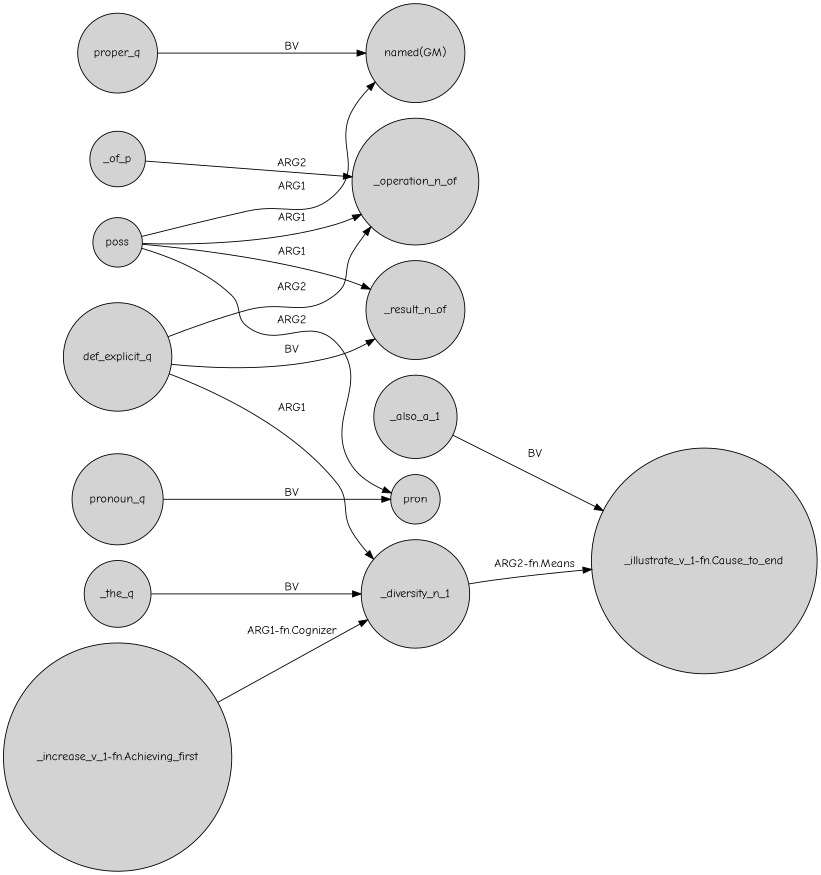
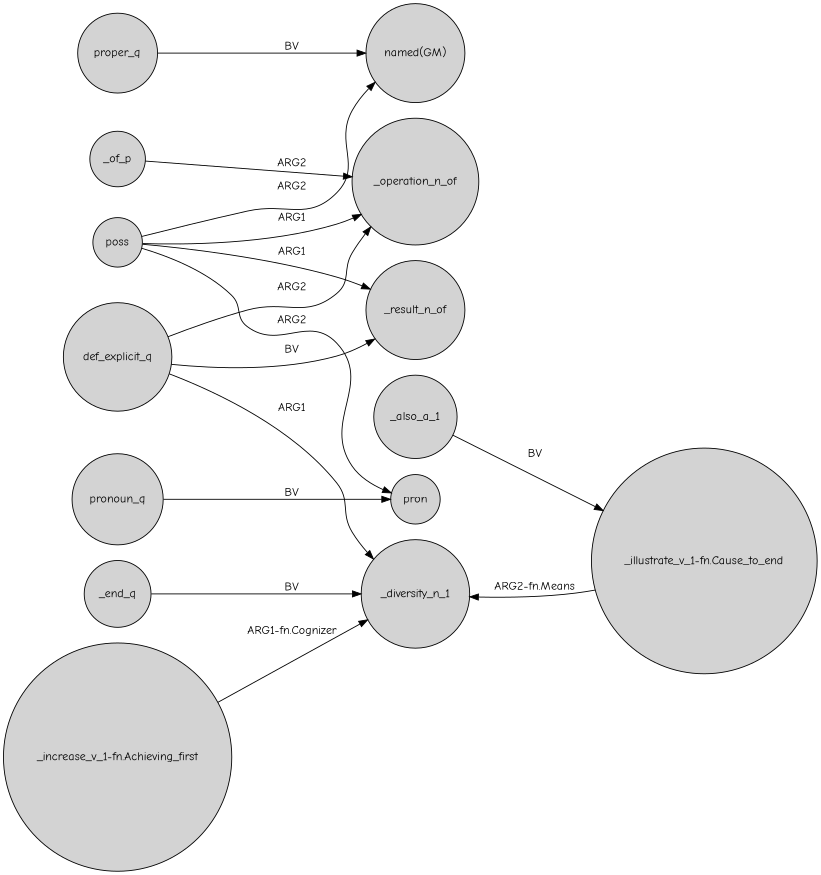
(292, 186) -> (292, 186)
(526, 576) -> (537, 596)
(118, 594) -> (118, 594)
